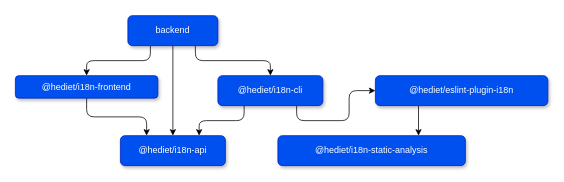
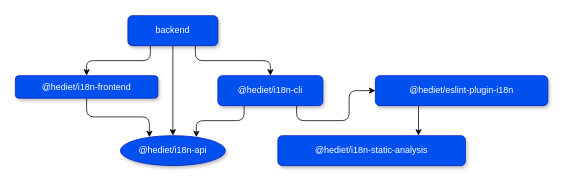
(173, 150) -> (173, 150)
